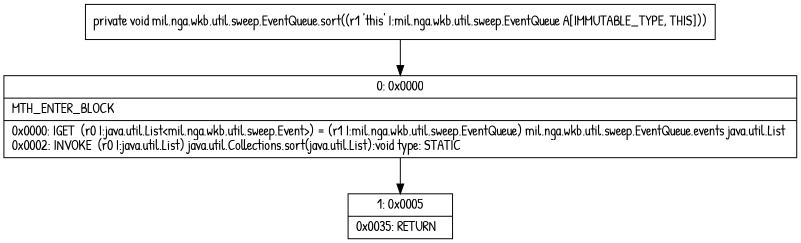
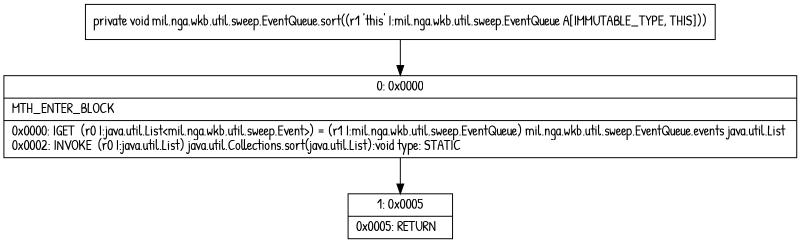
(400, 227) -> (400, 227)
